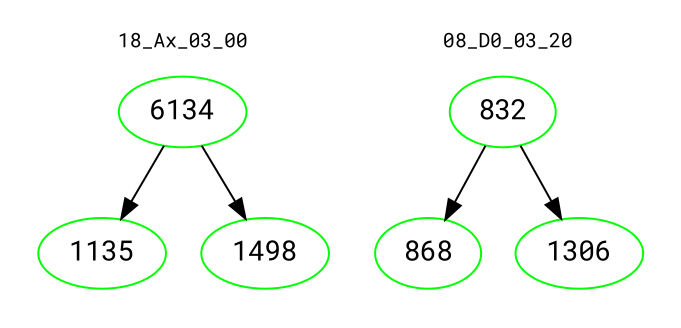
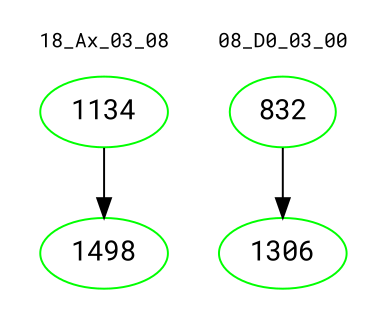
(184, 42) -> (105, 42)
(509, 42) -> (284, 42)
(183, 112) -> (104, 112)
(102, 253) -> none
(428, 253) -> none
